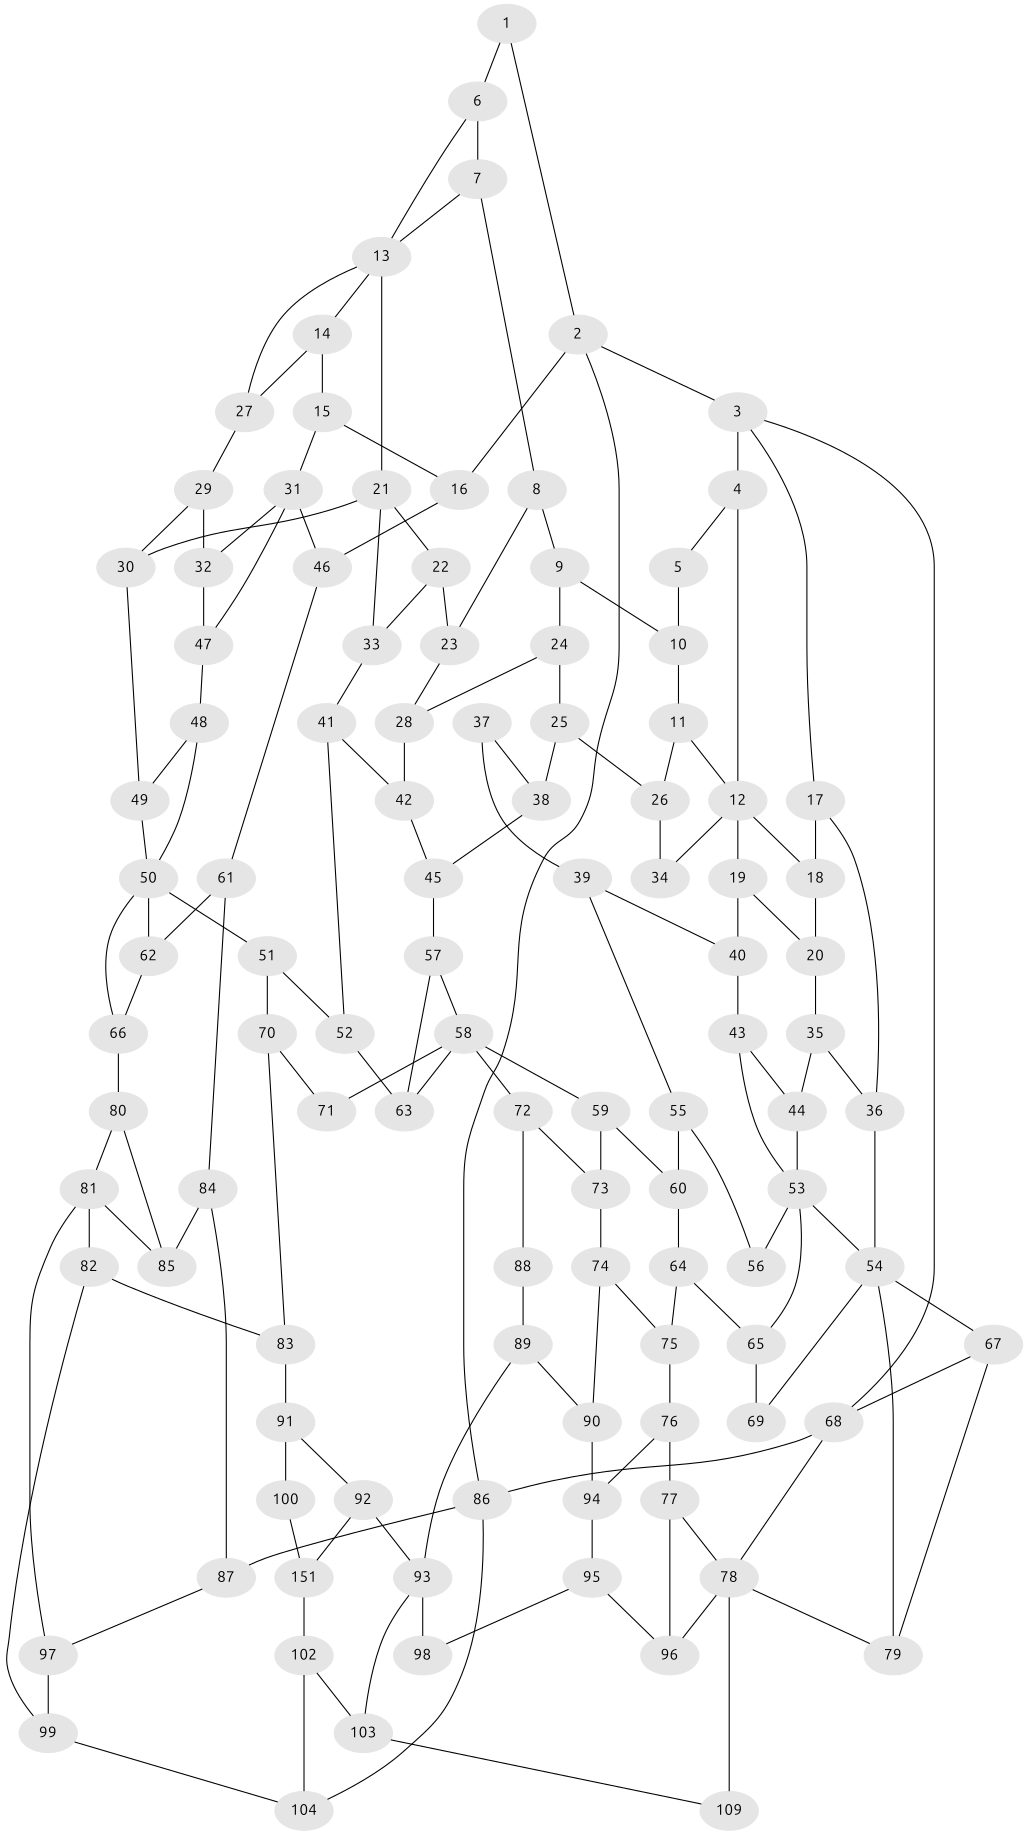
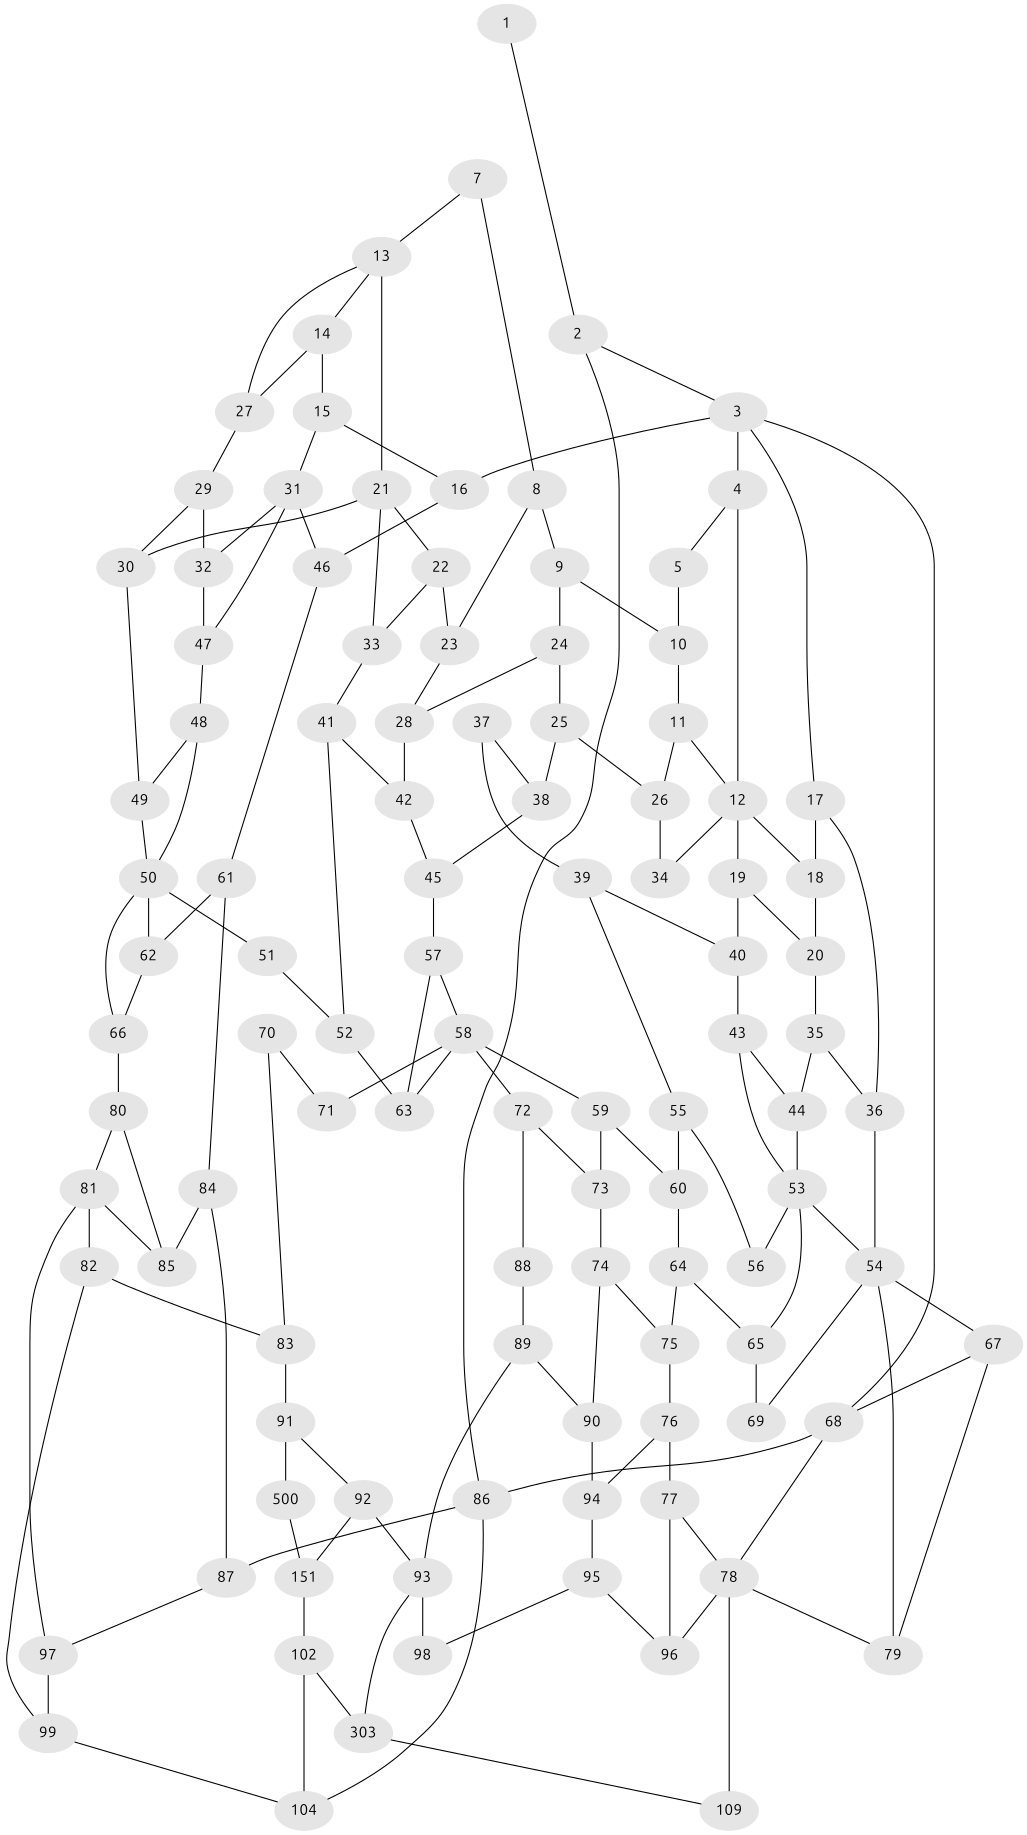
(478, 101) -> none
(514, 418) -> (594, 442)
(267, 995) -> none
(286, 1500) -> (286, 1500)
(363, 1733) -> (363, 1733)
